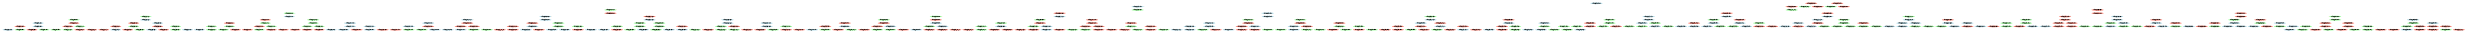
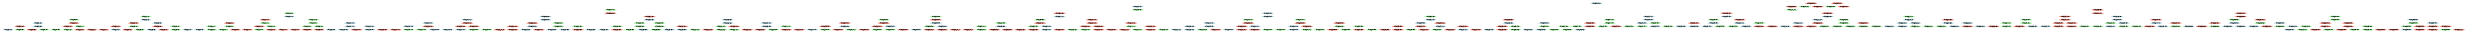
(1811, 26) -> (1811, 26)
